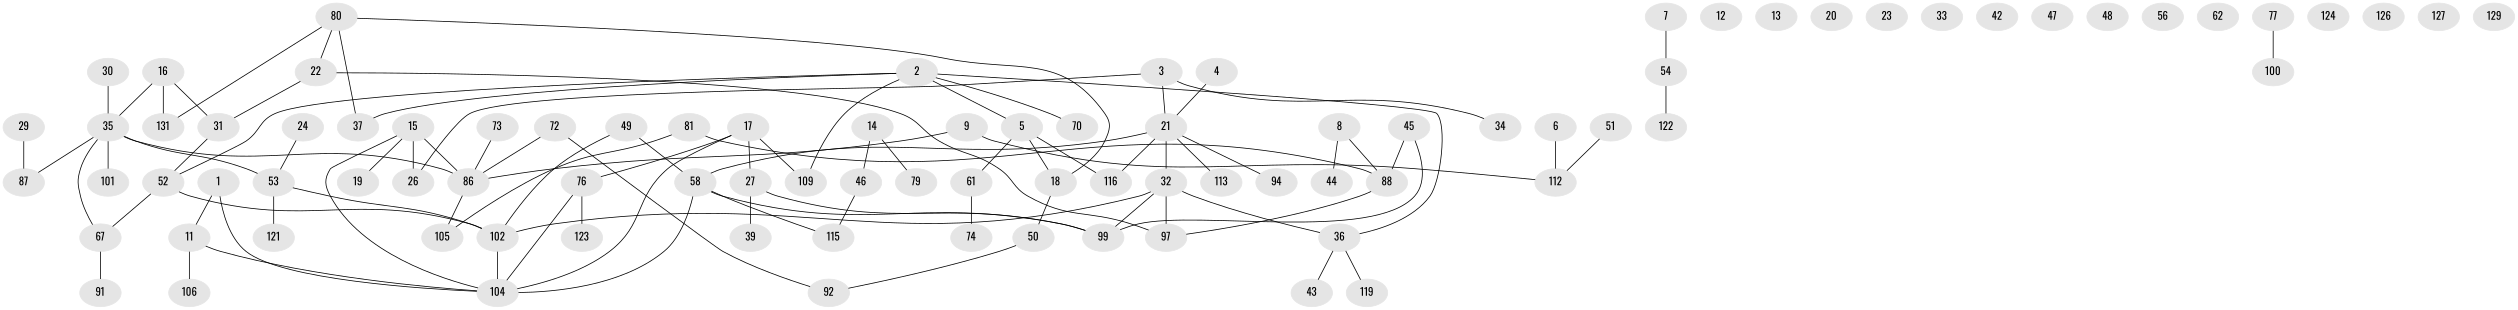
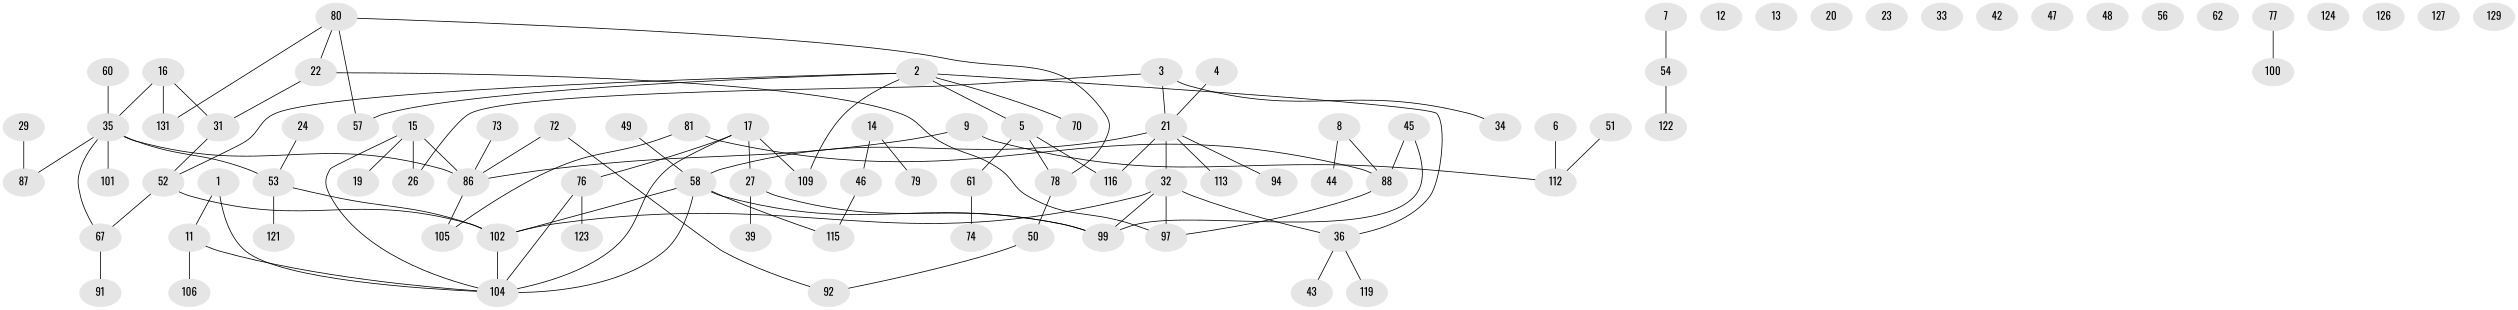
(108, 72) -> (108, 72)
(358, 127) -> (358, 127)
(543, 179) -> (596, 210)
(1056, 182) -> (1056, 182)
